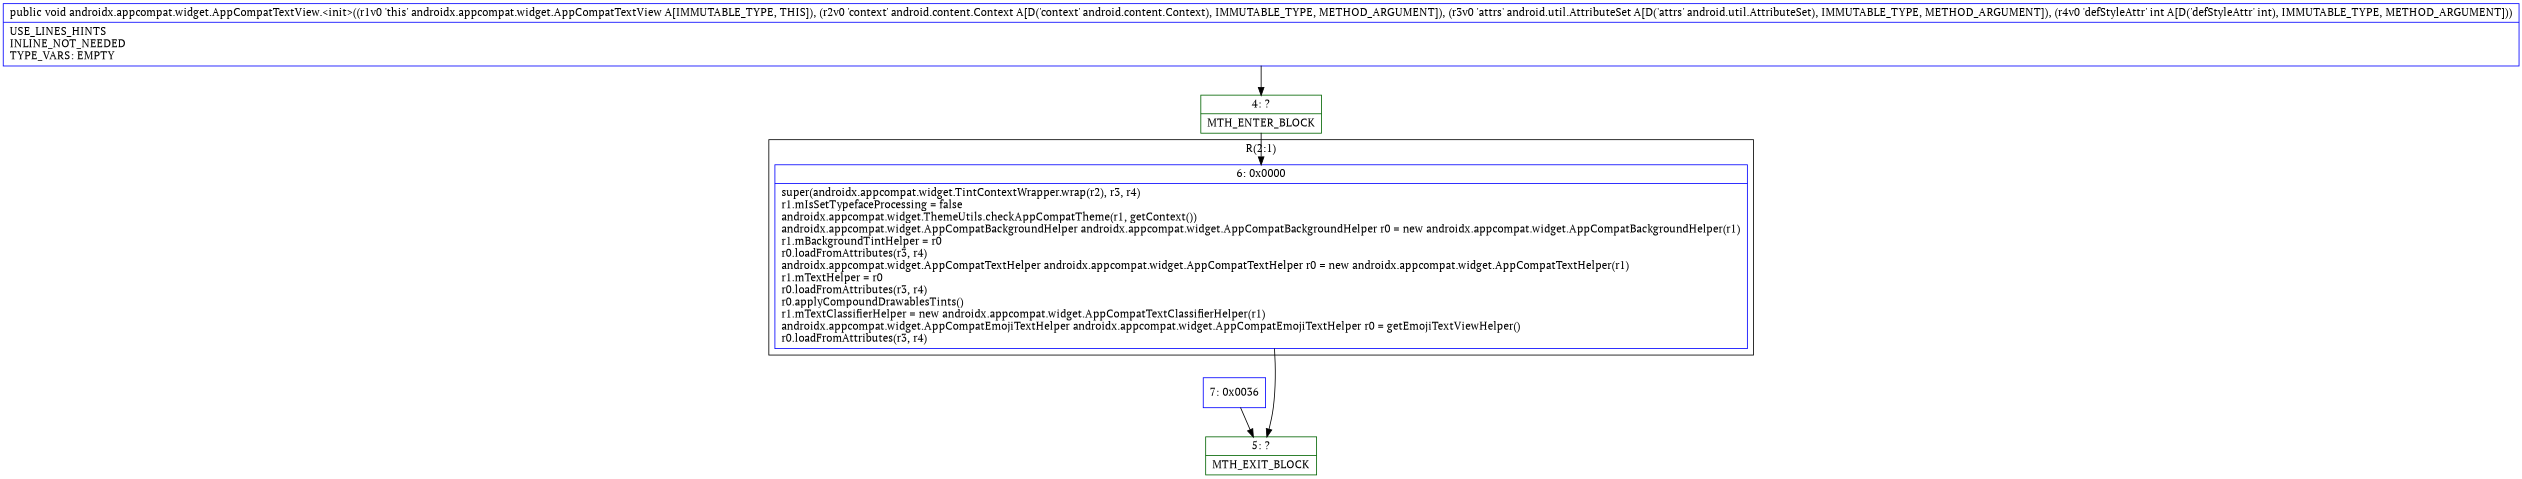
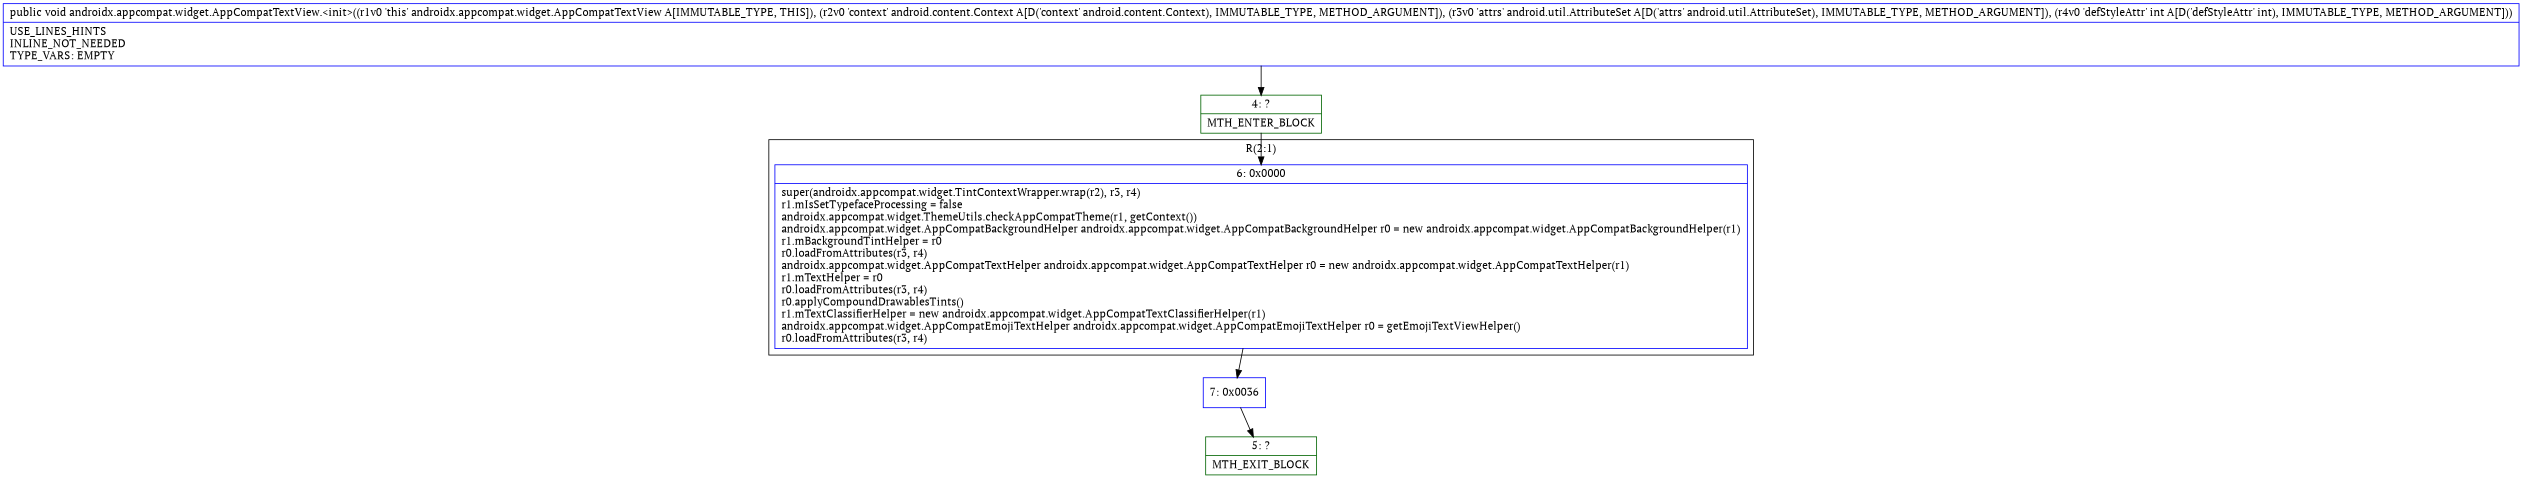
(1275, 389) -> (1241, 360)
